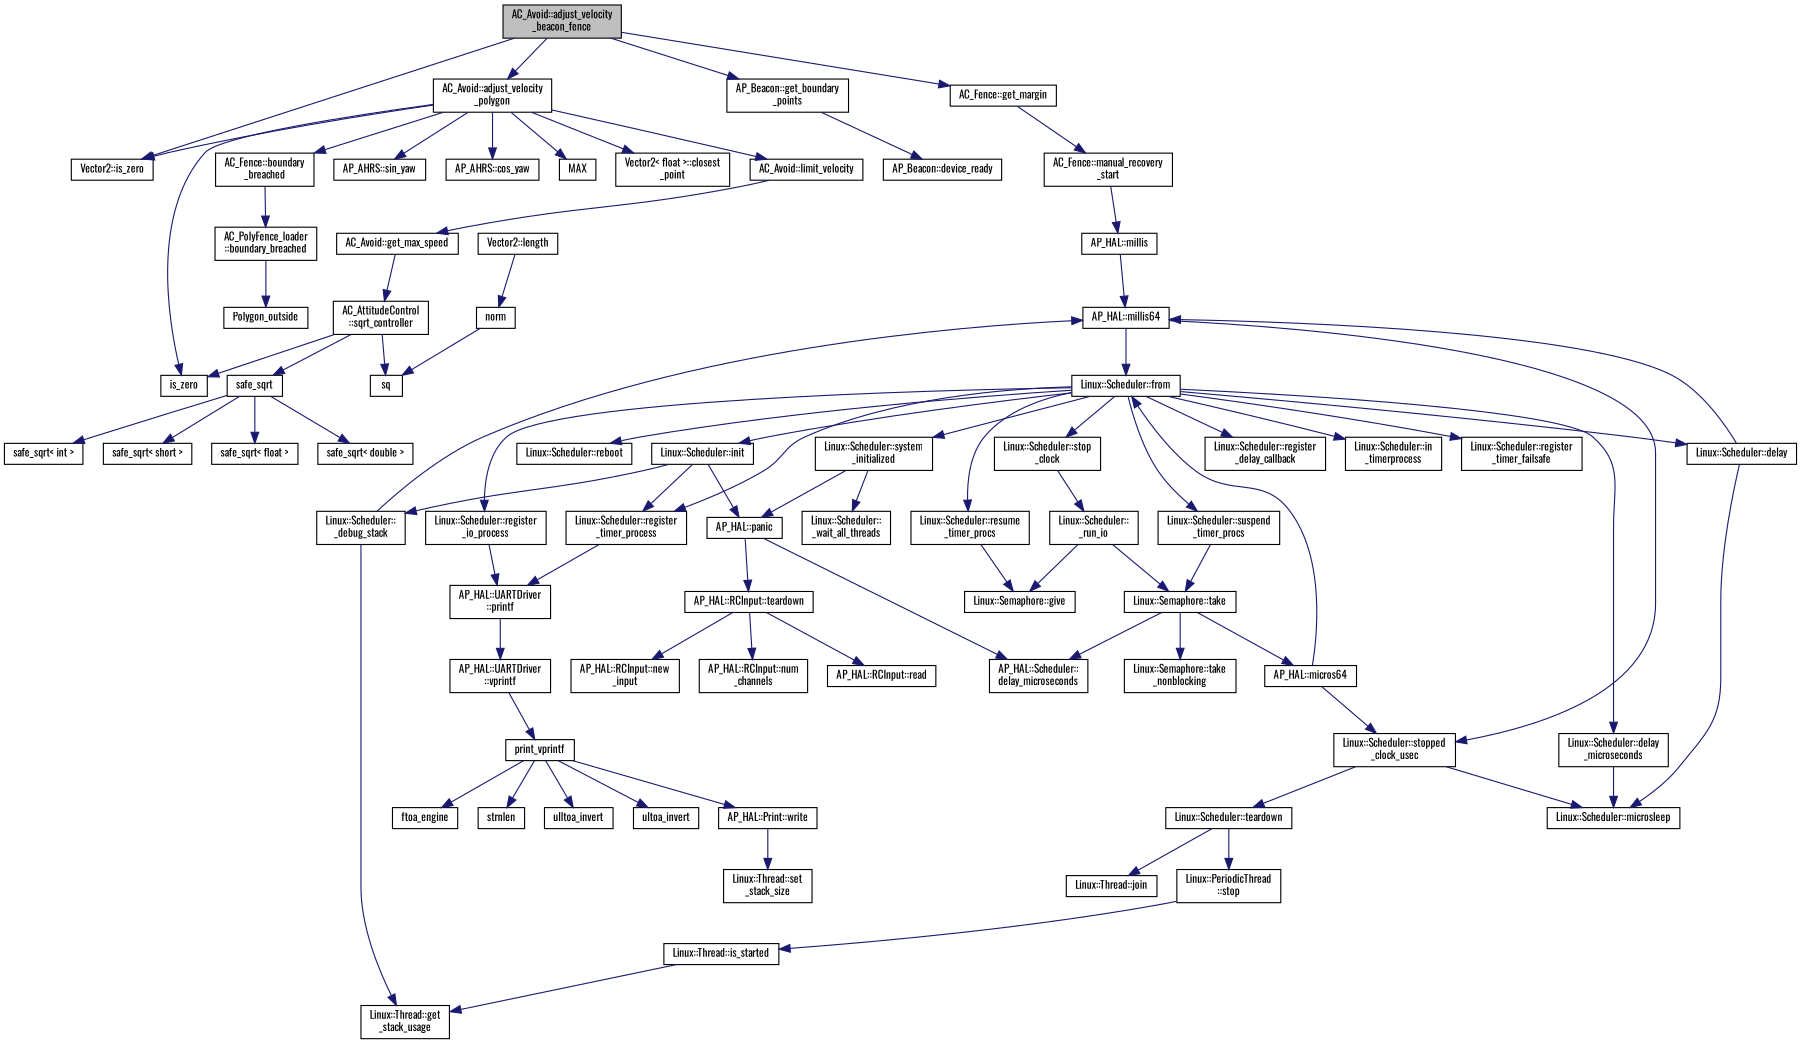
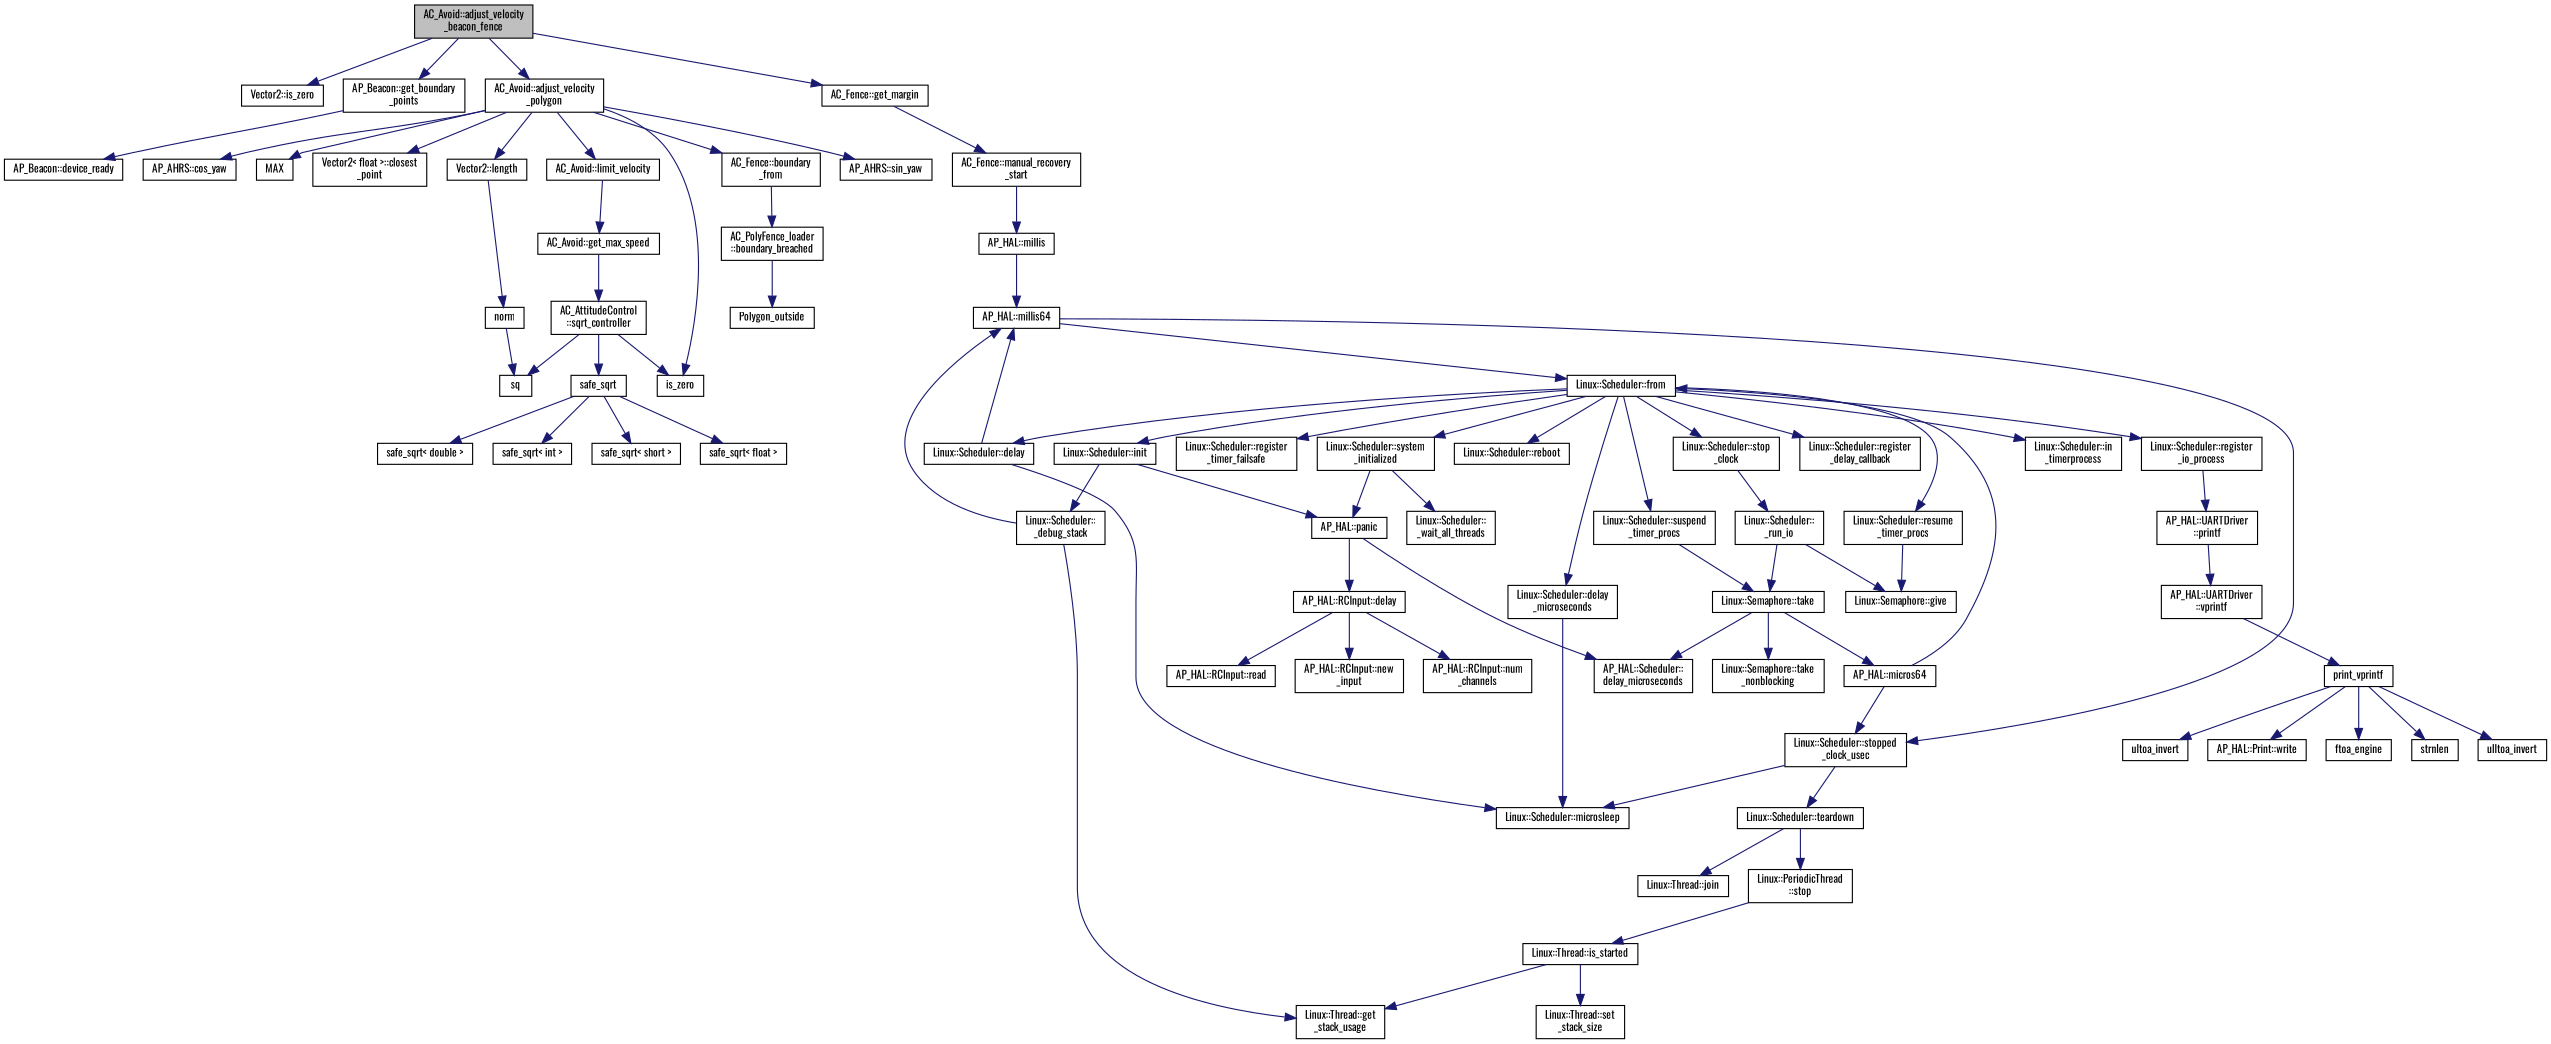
(293, 128) -> (517, 131)
(265, 170) -> (771, 170)
(626, 528) -> none
(749, 602) -> (1349, 602)
(768, 843) -> (1580, 979)
